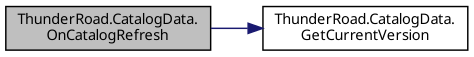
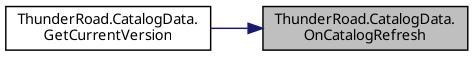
(229, 28) -> (229, 28)
